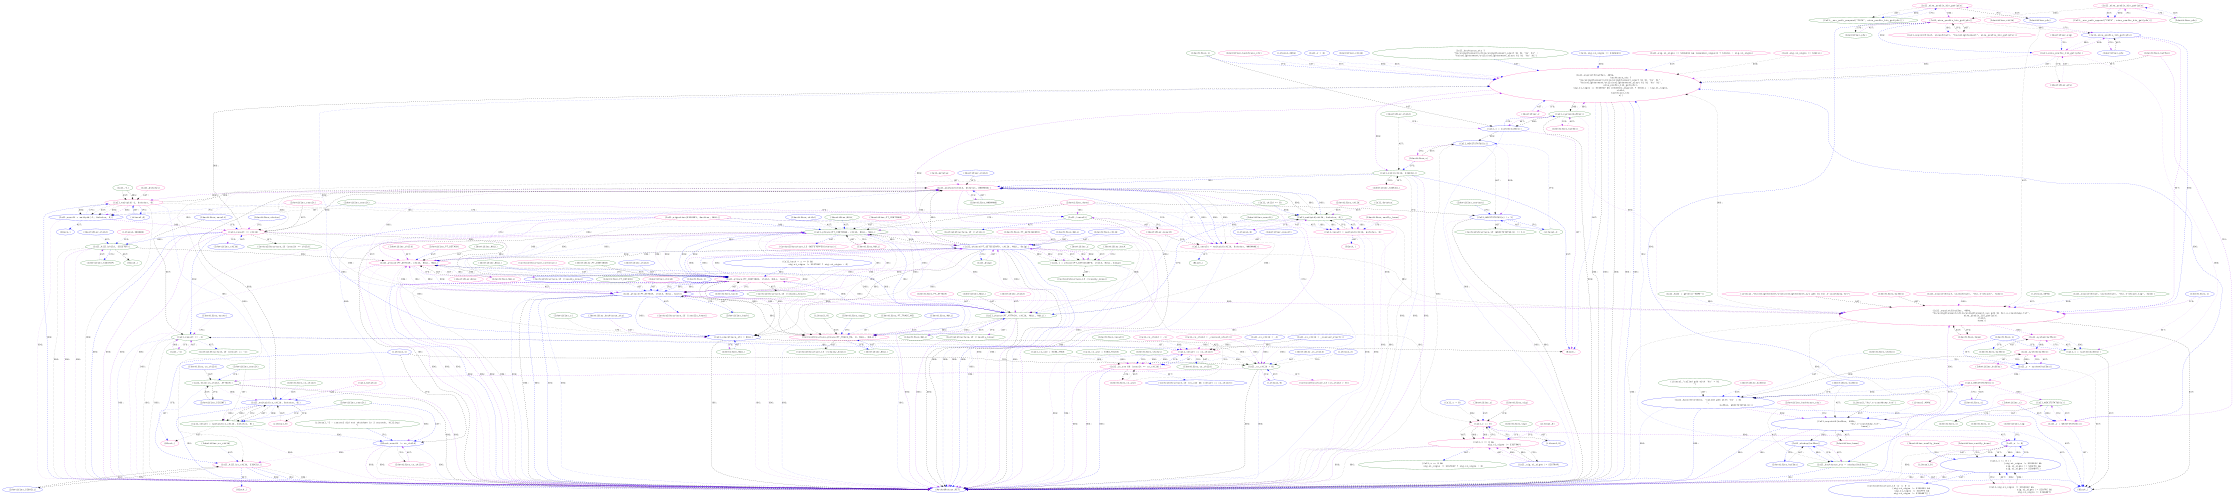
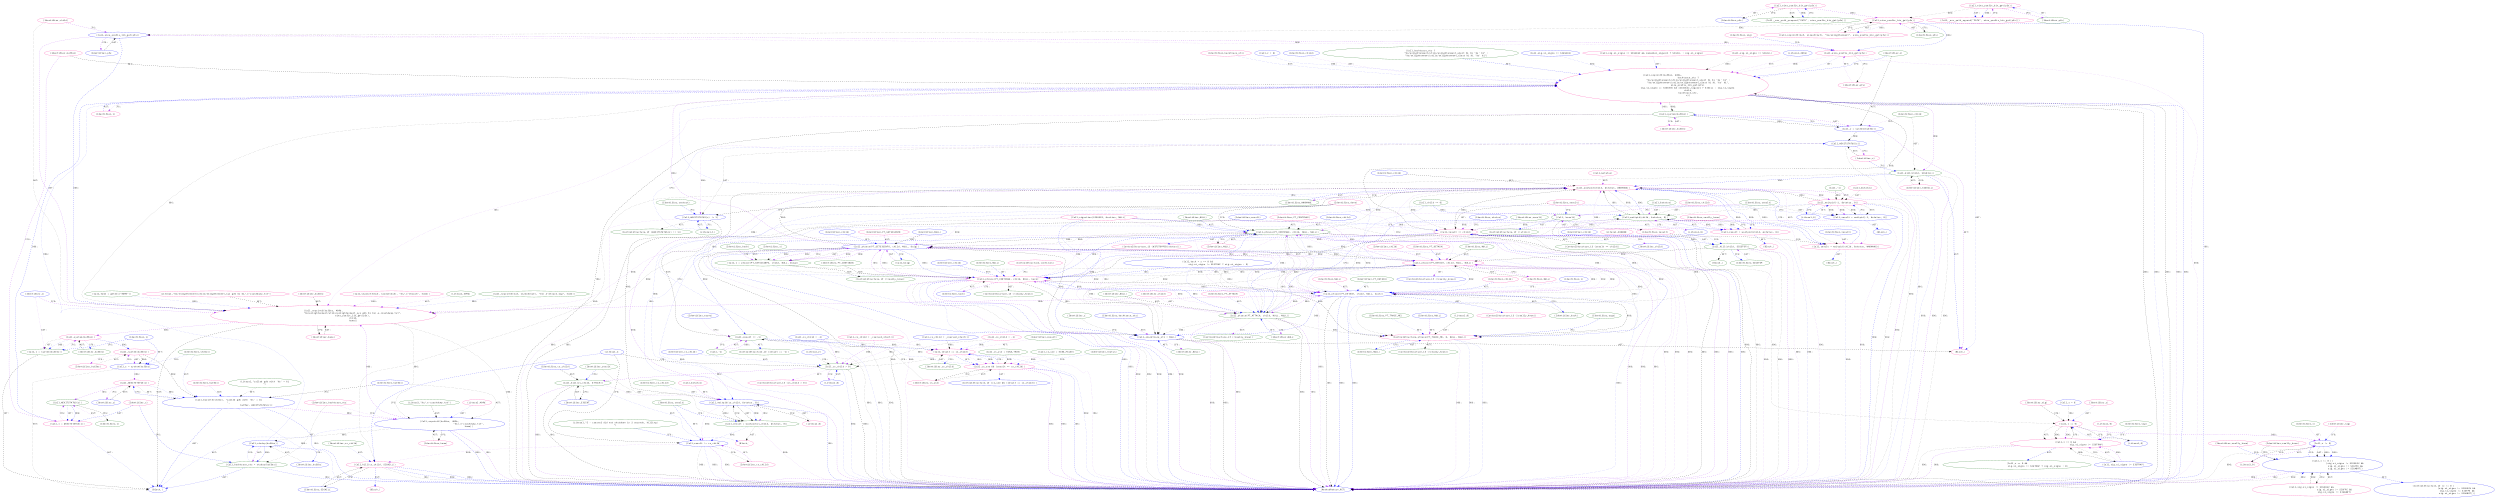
none -> (1514, 224)
(398, 443) -> (703, 443)
